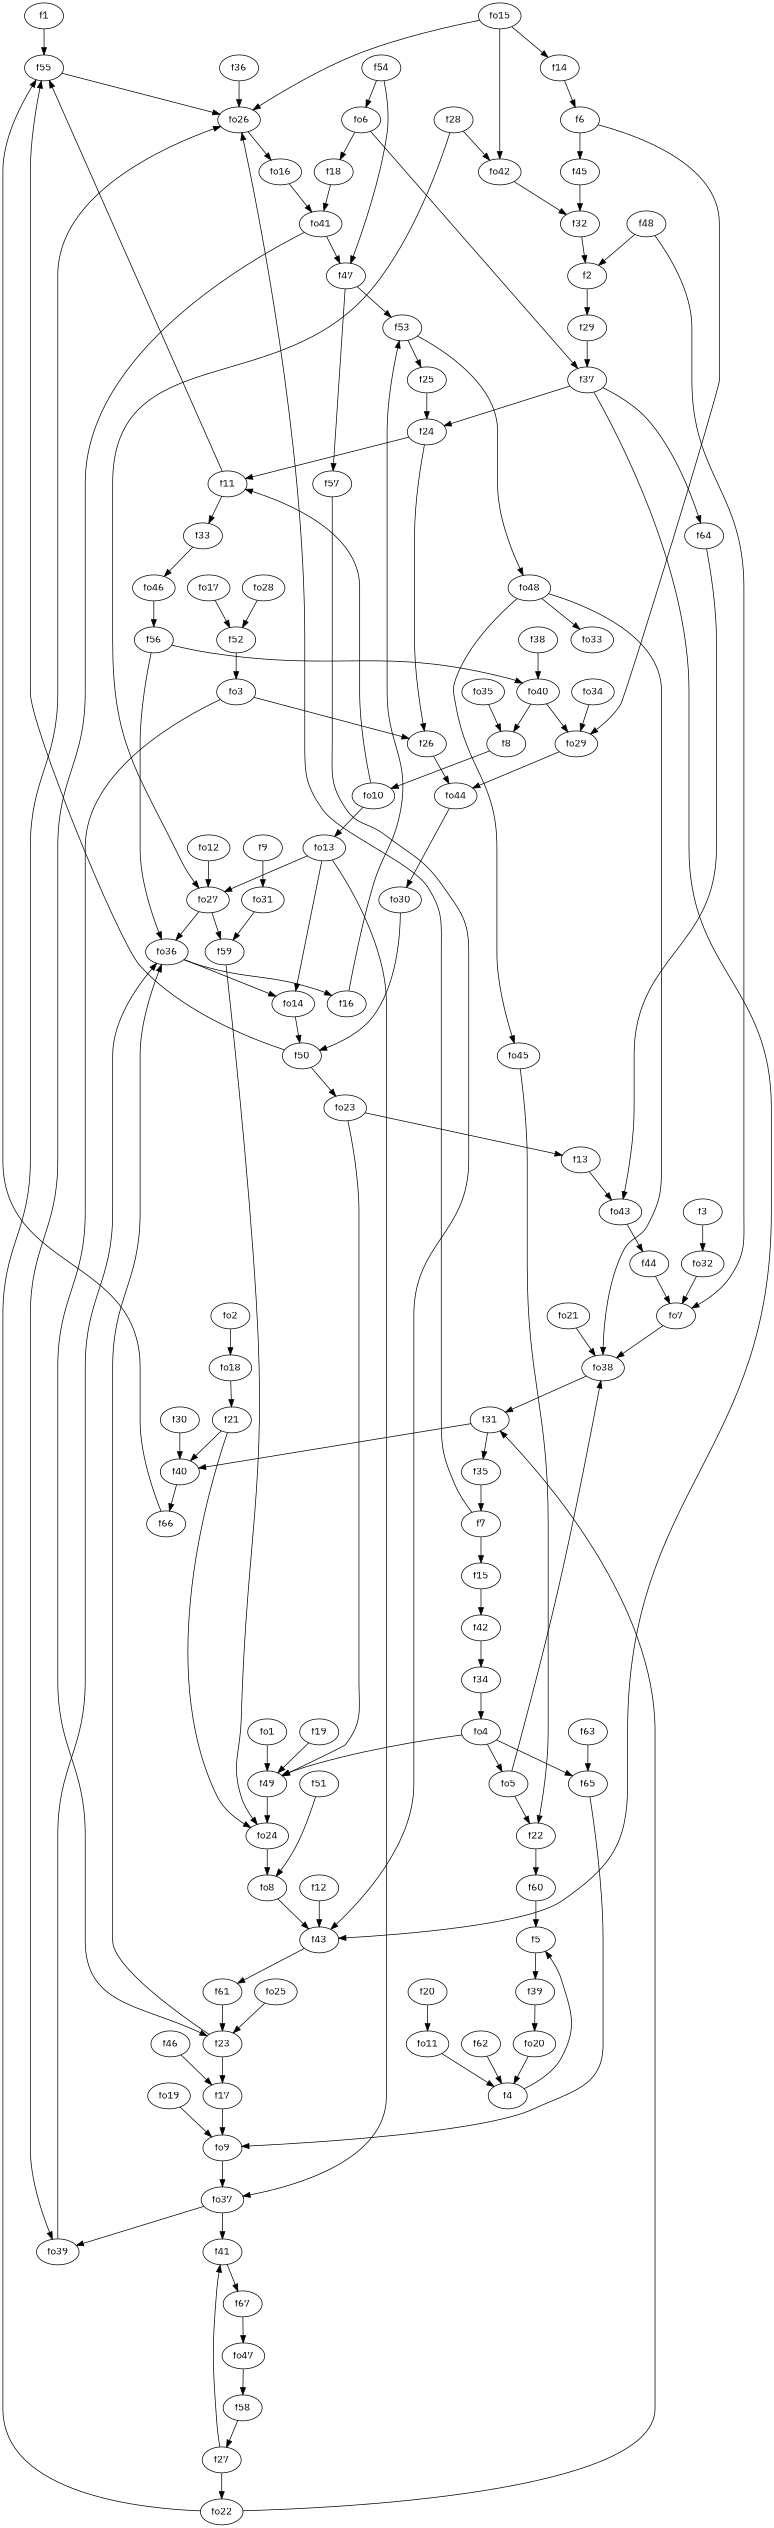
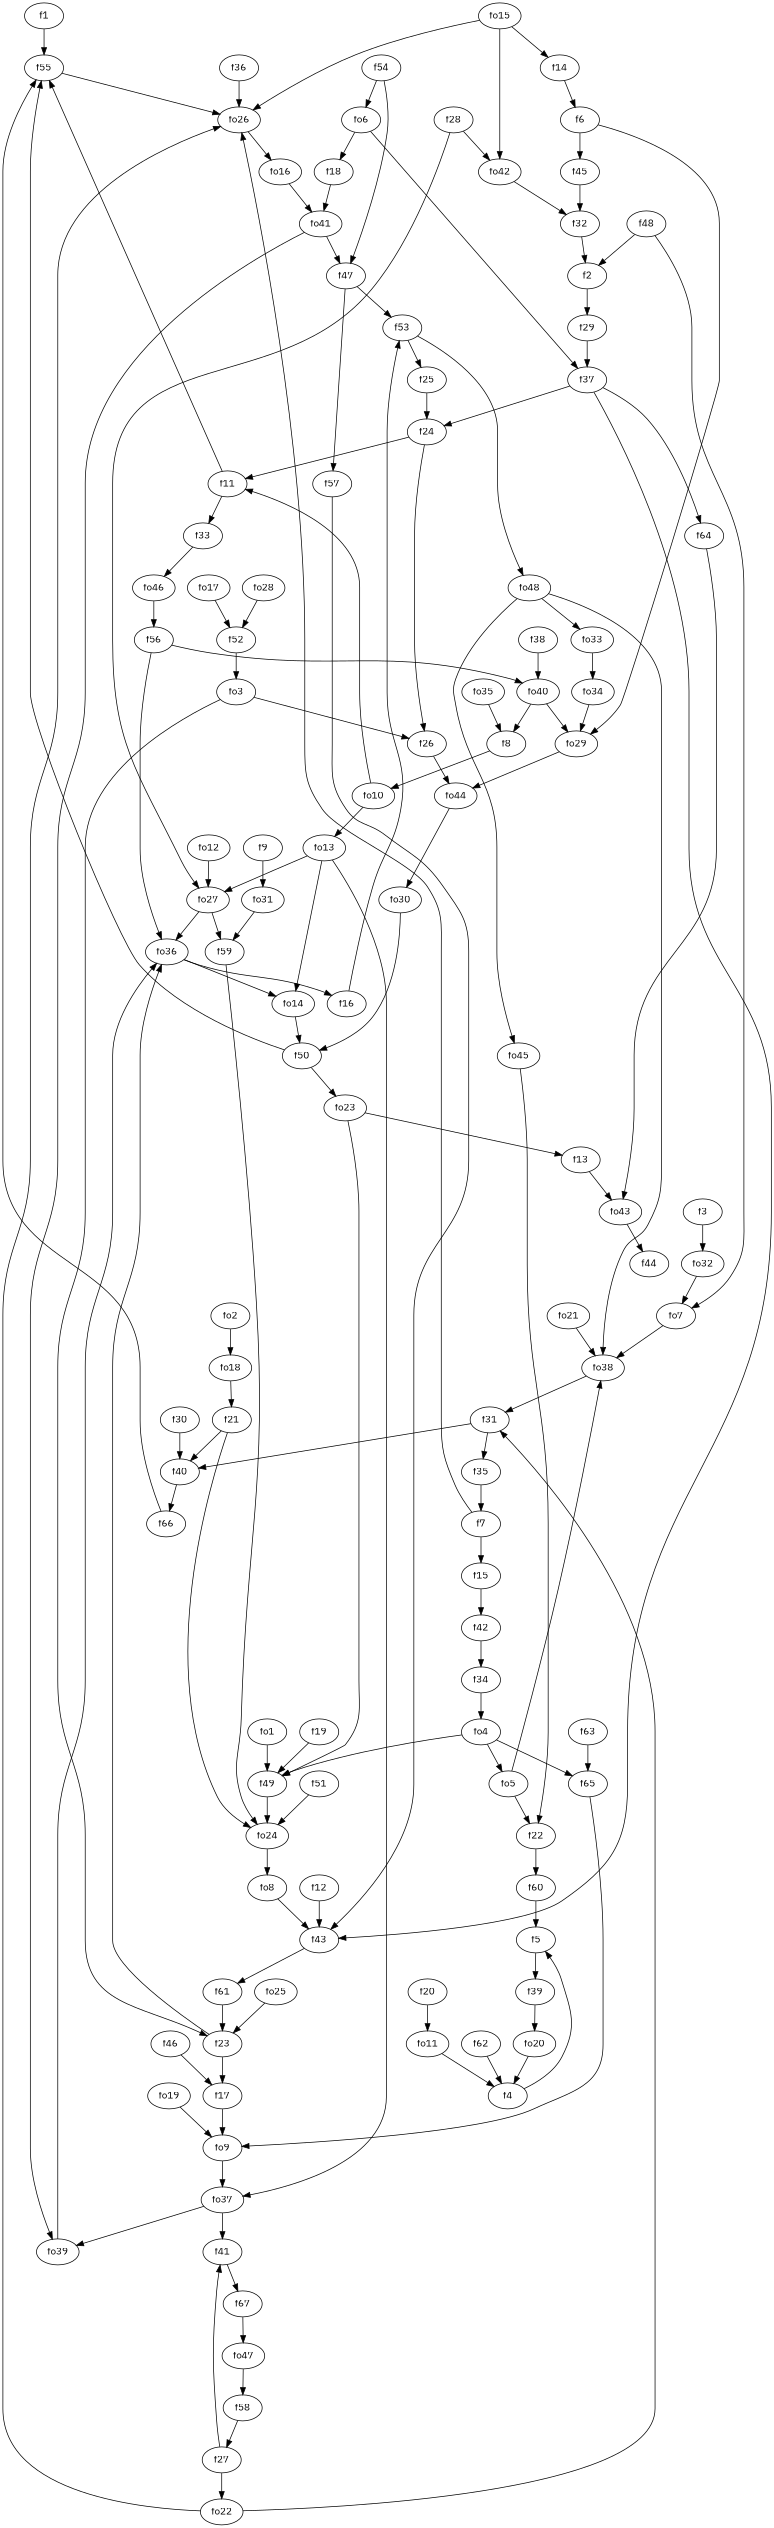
none -> (593, 662)
(661, 1287) -> none
(301, 1835) -> (296, 1807)
